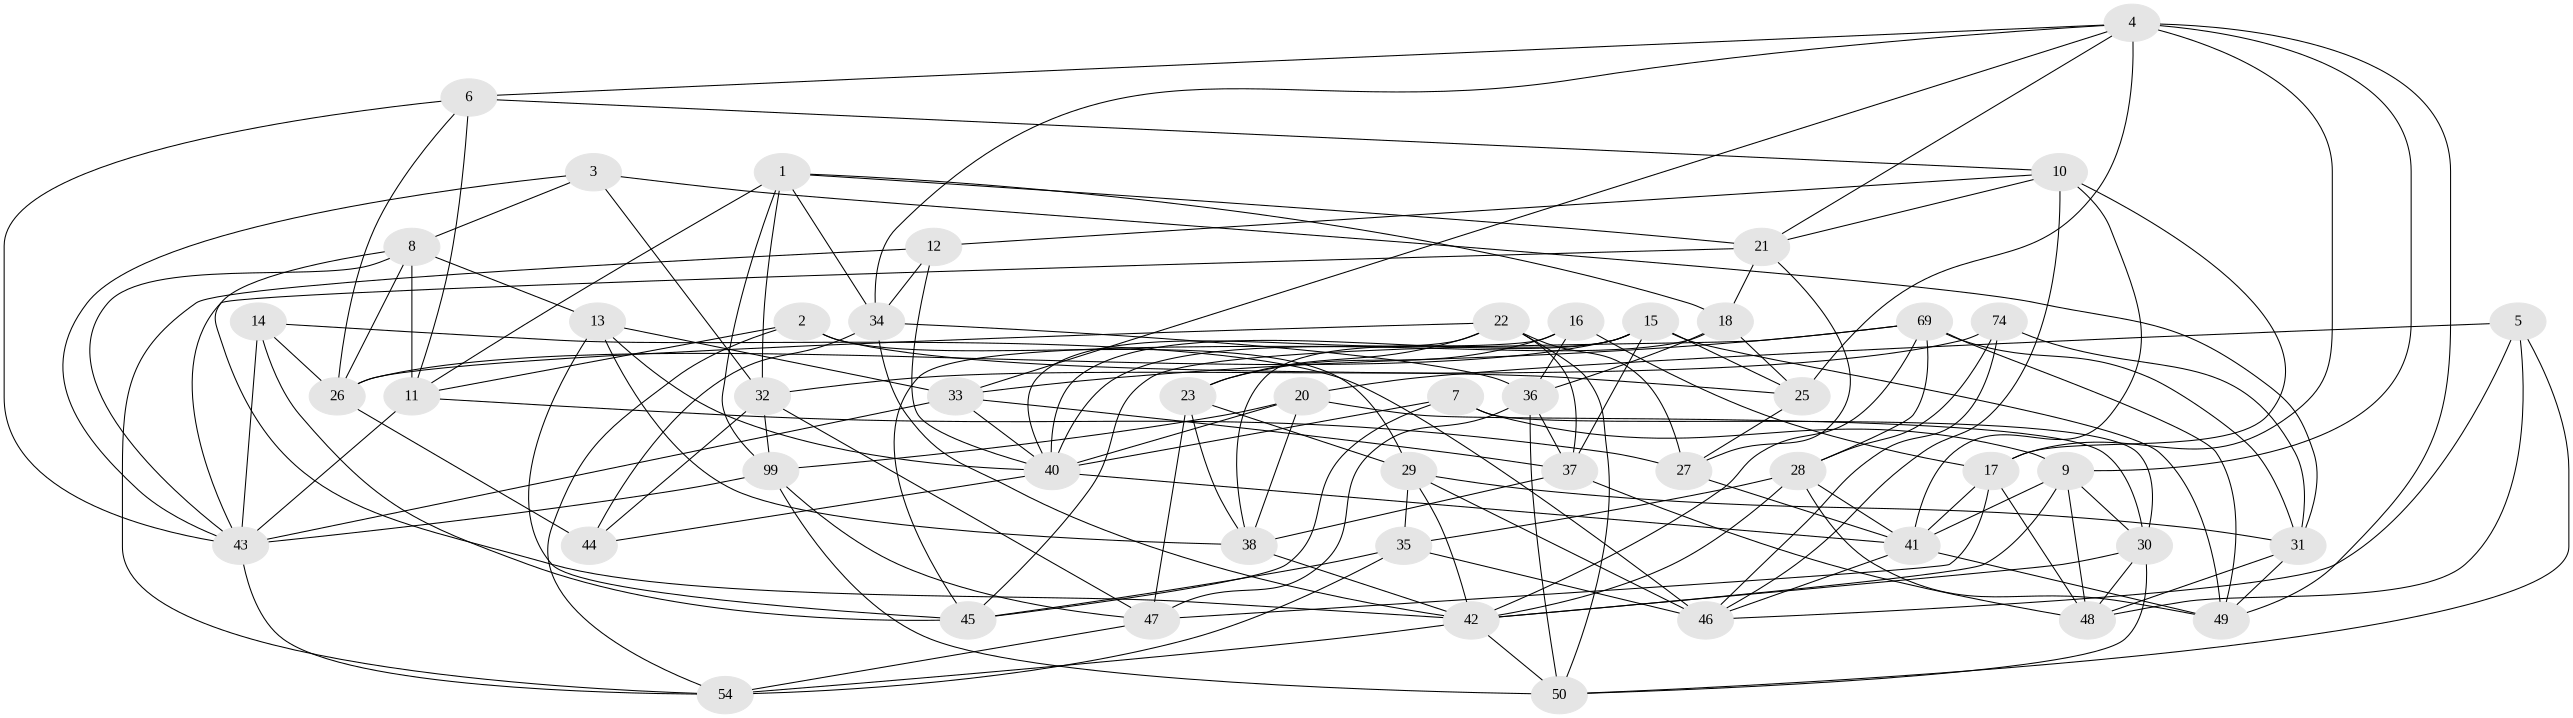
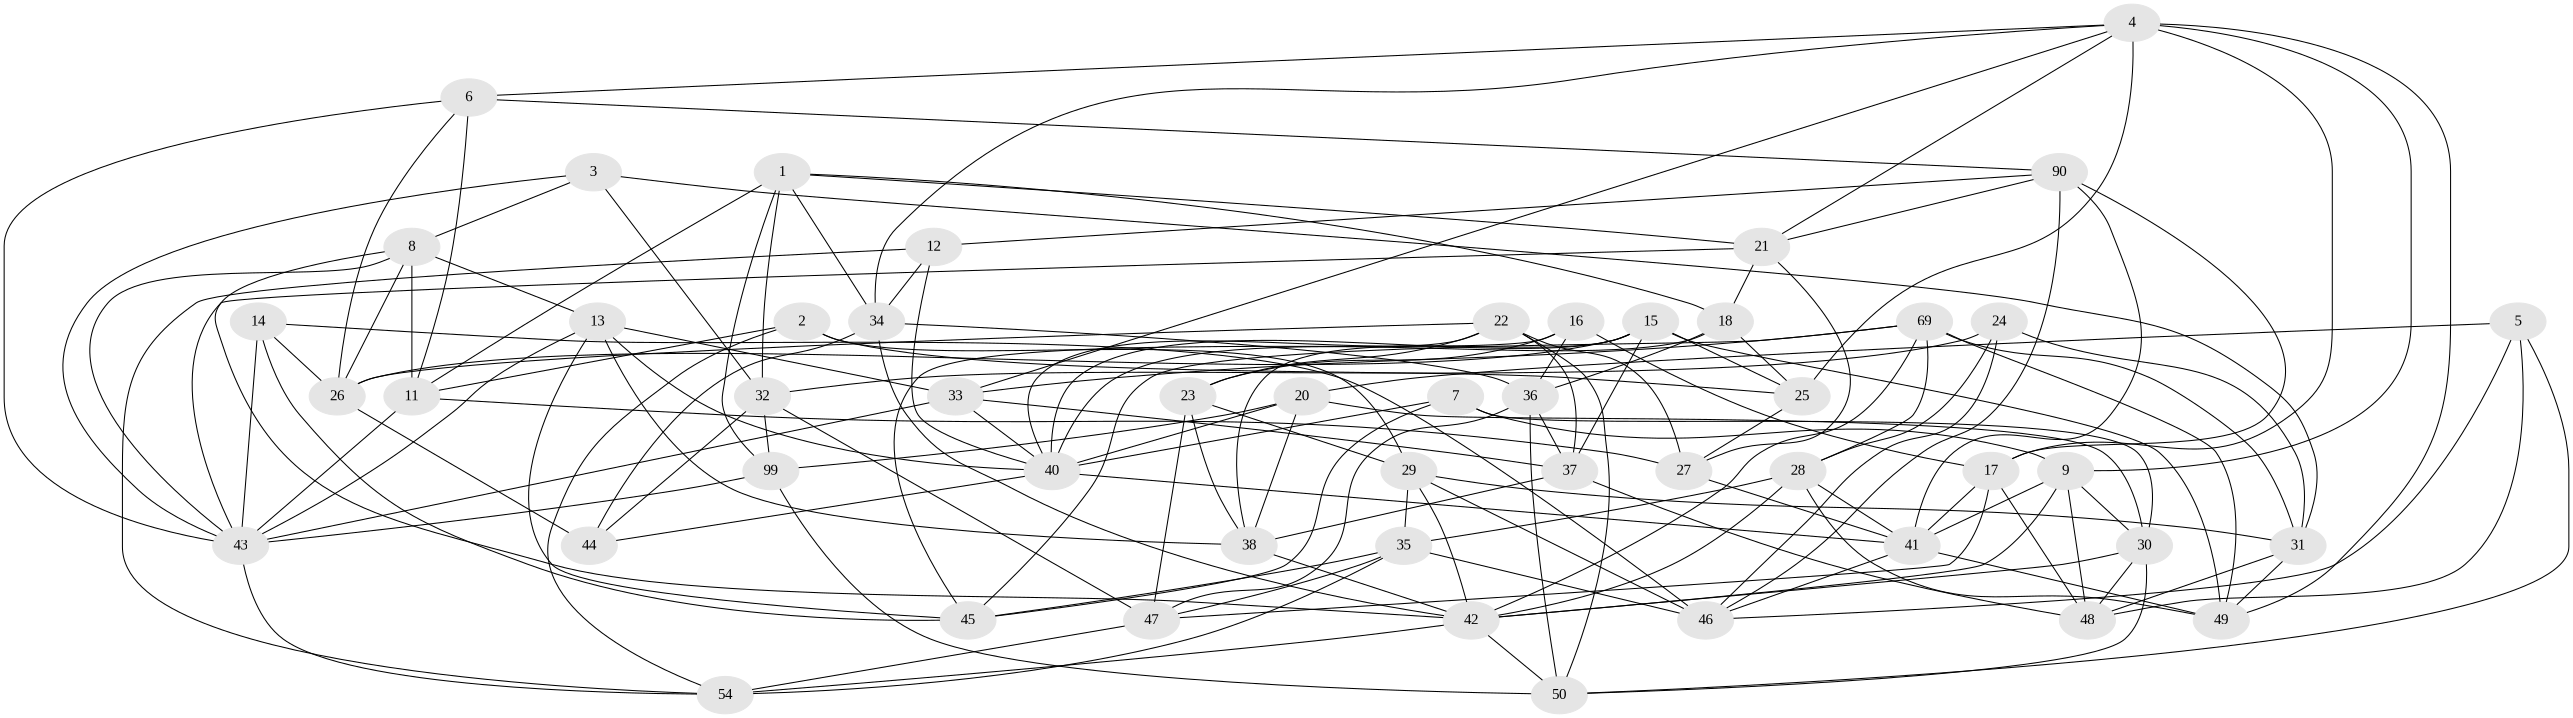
(2059, 172) -> (2059, 172)
(1999, 322) -> (1999, 322)
none -> (421, 436)
(952, 584) -> (1311, 580)
